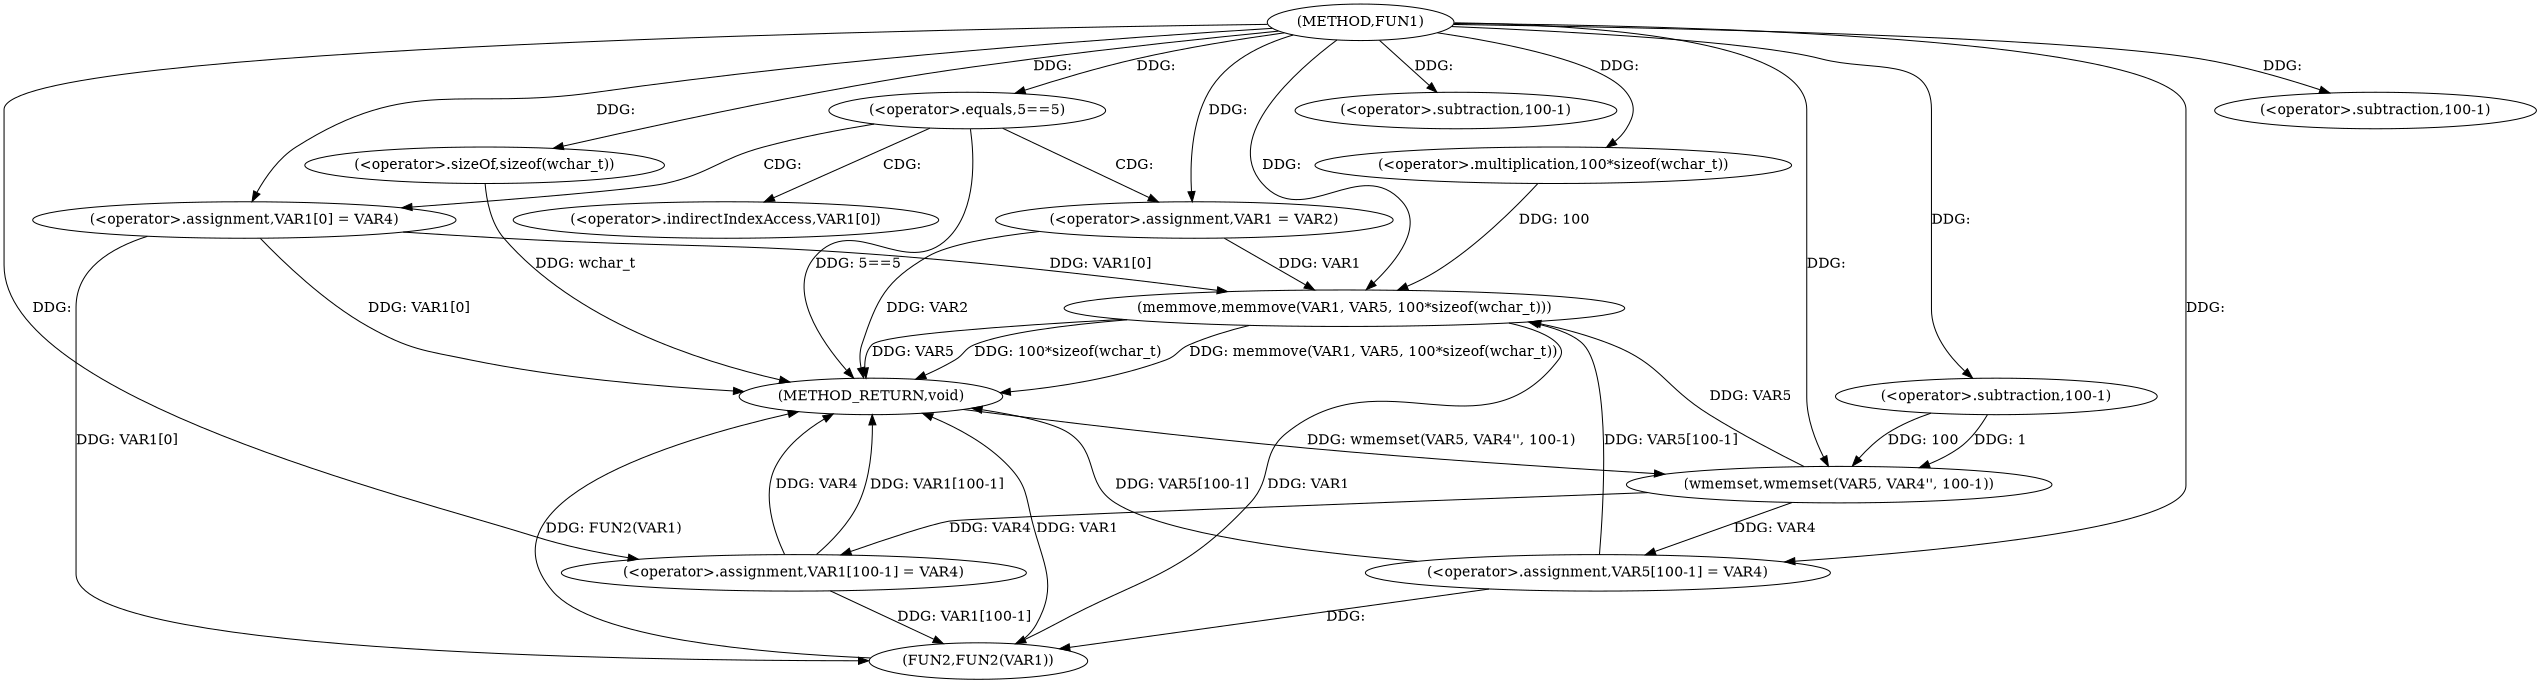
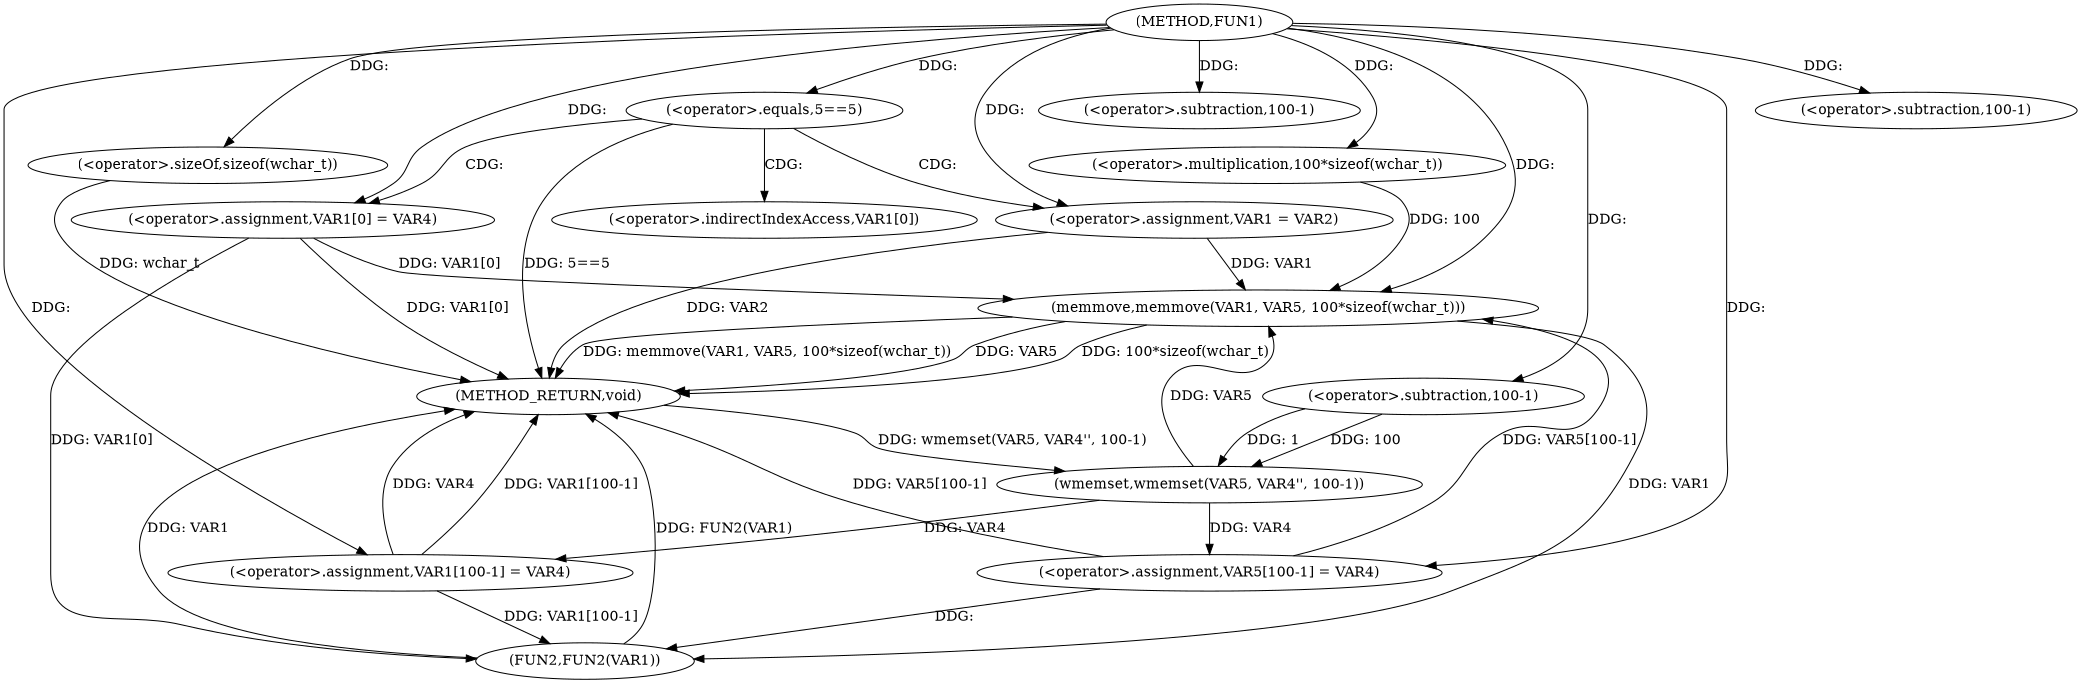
(1801, 96) -> none
